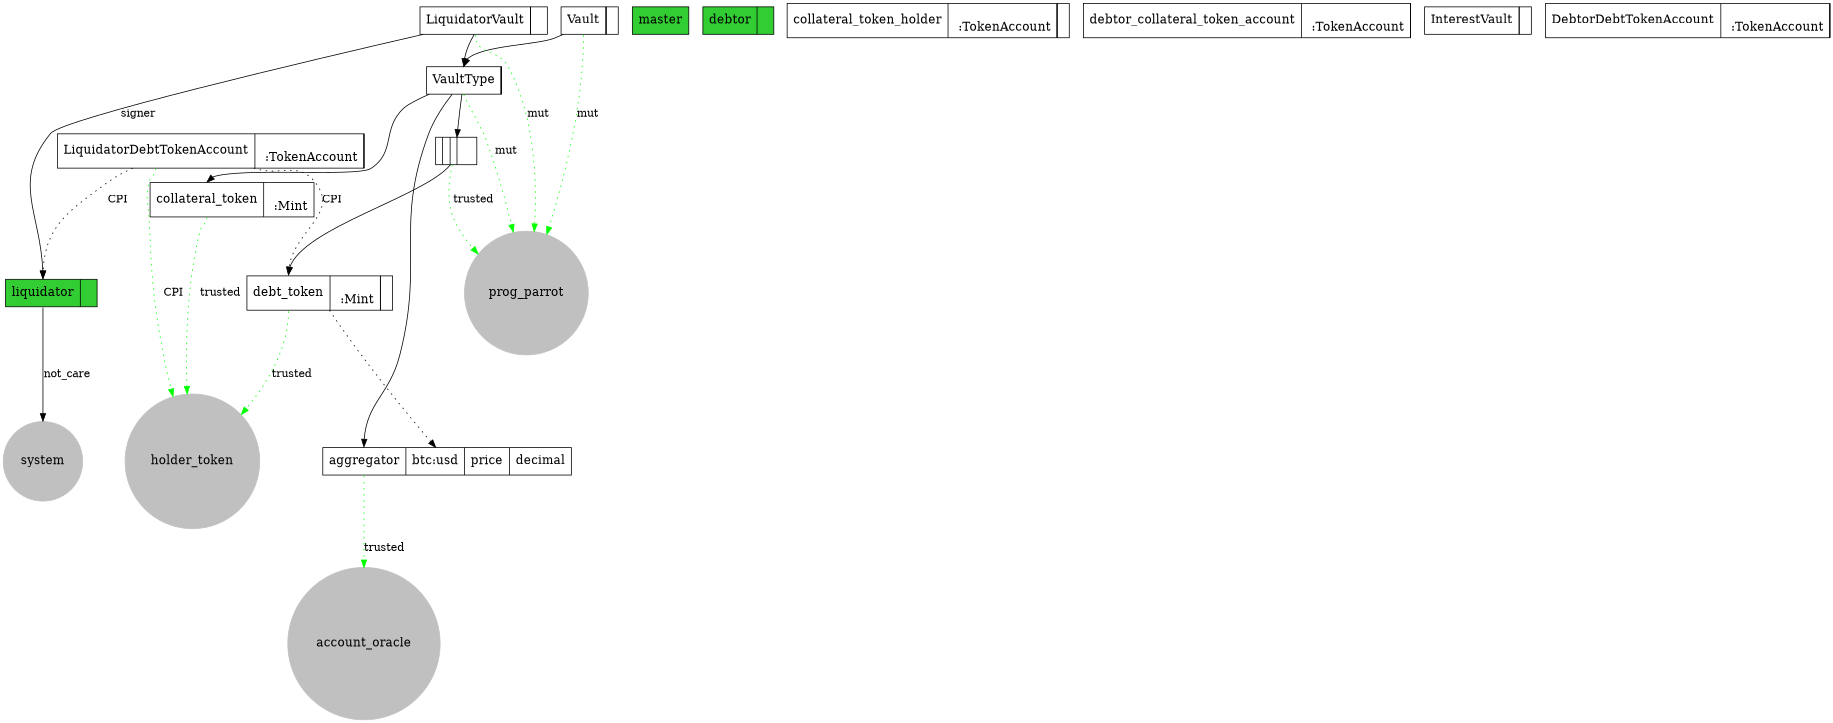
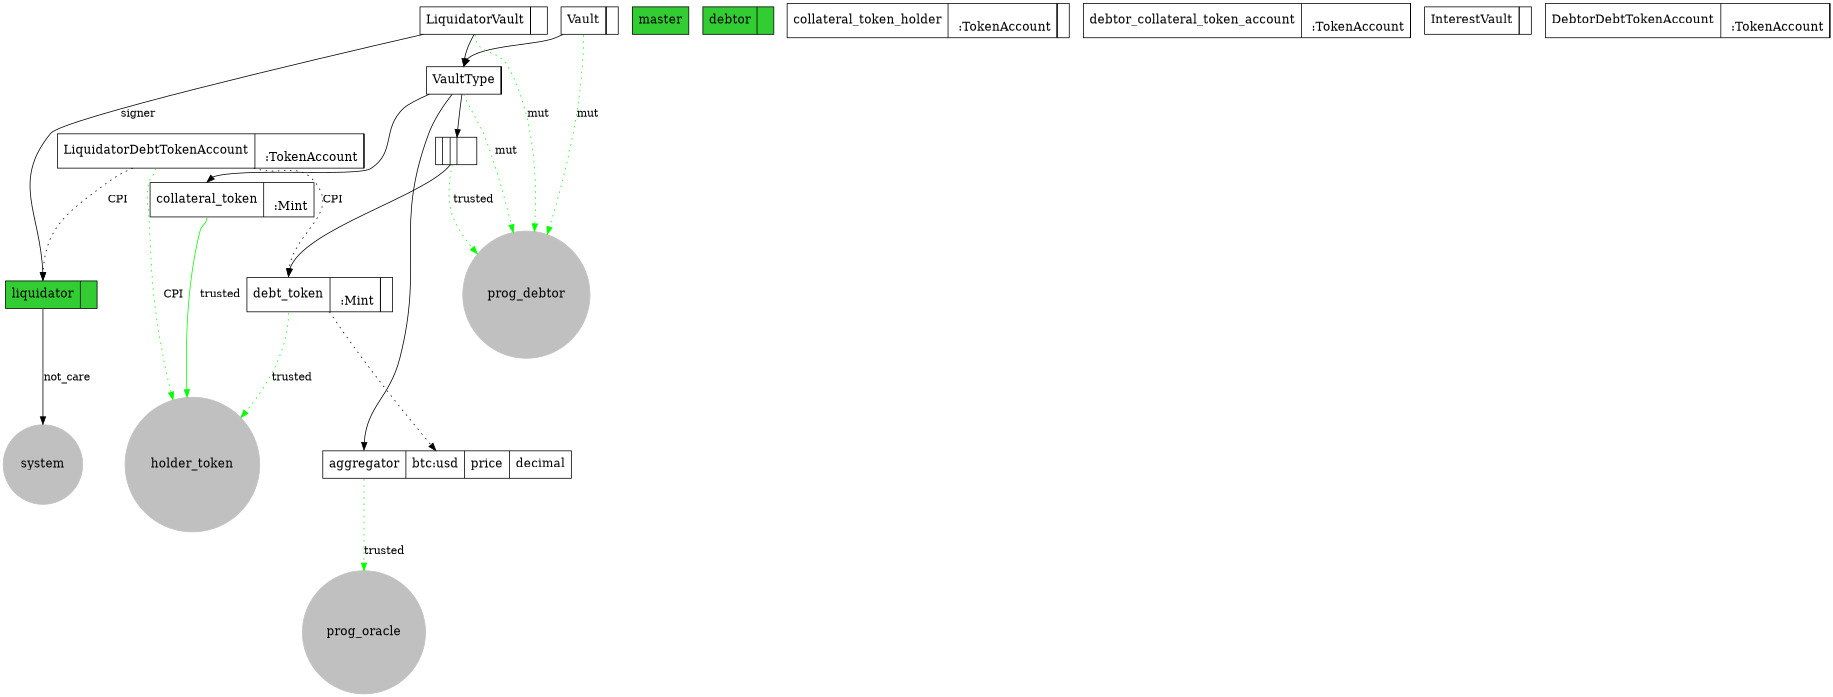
(526, 293) -> (526, 295)
(189, 300) -> (189, 302)
(364, 644) -> (364, 632)
